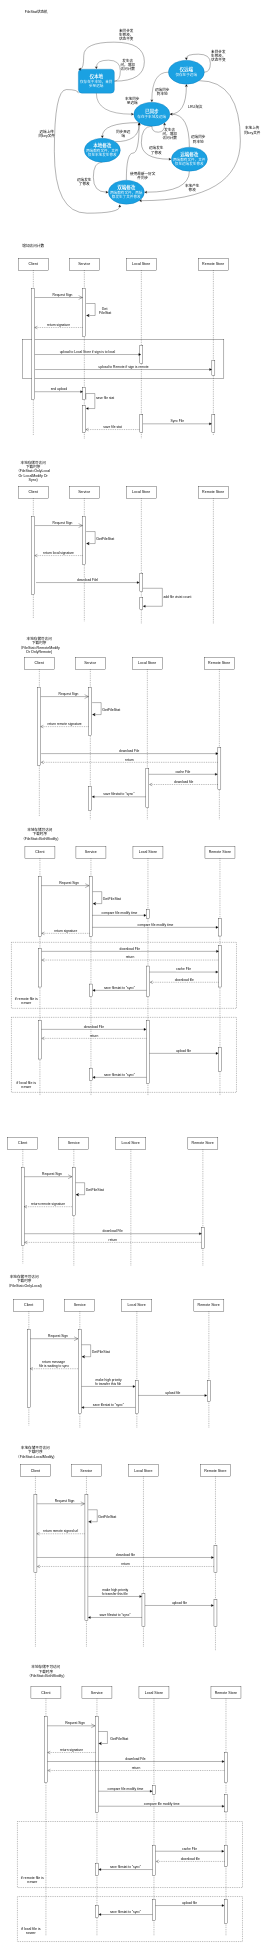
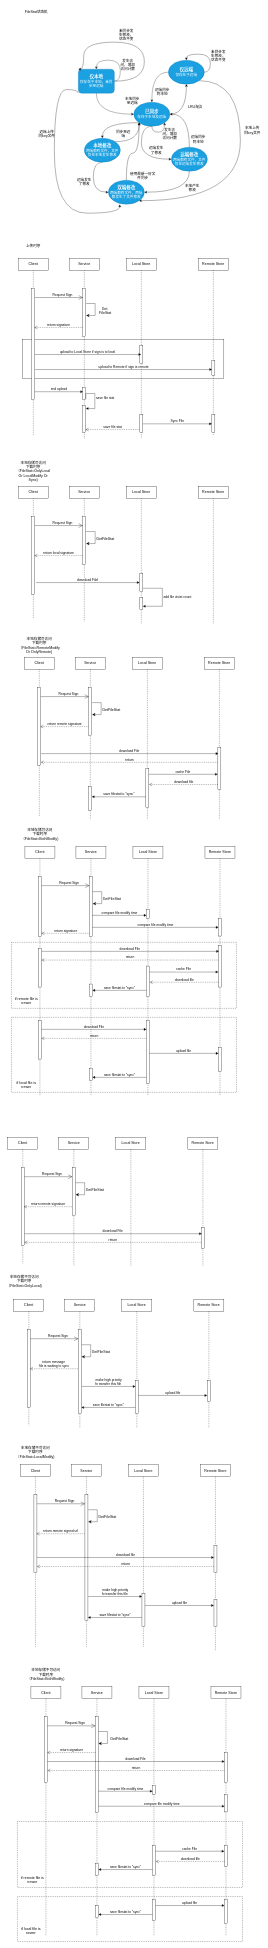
(33, 246) -> (33, 246)
(46, 1671) -> (46, 1674)
